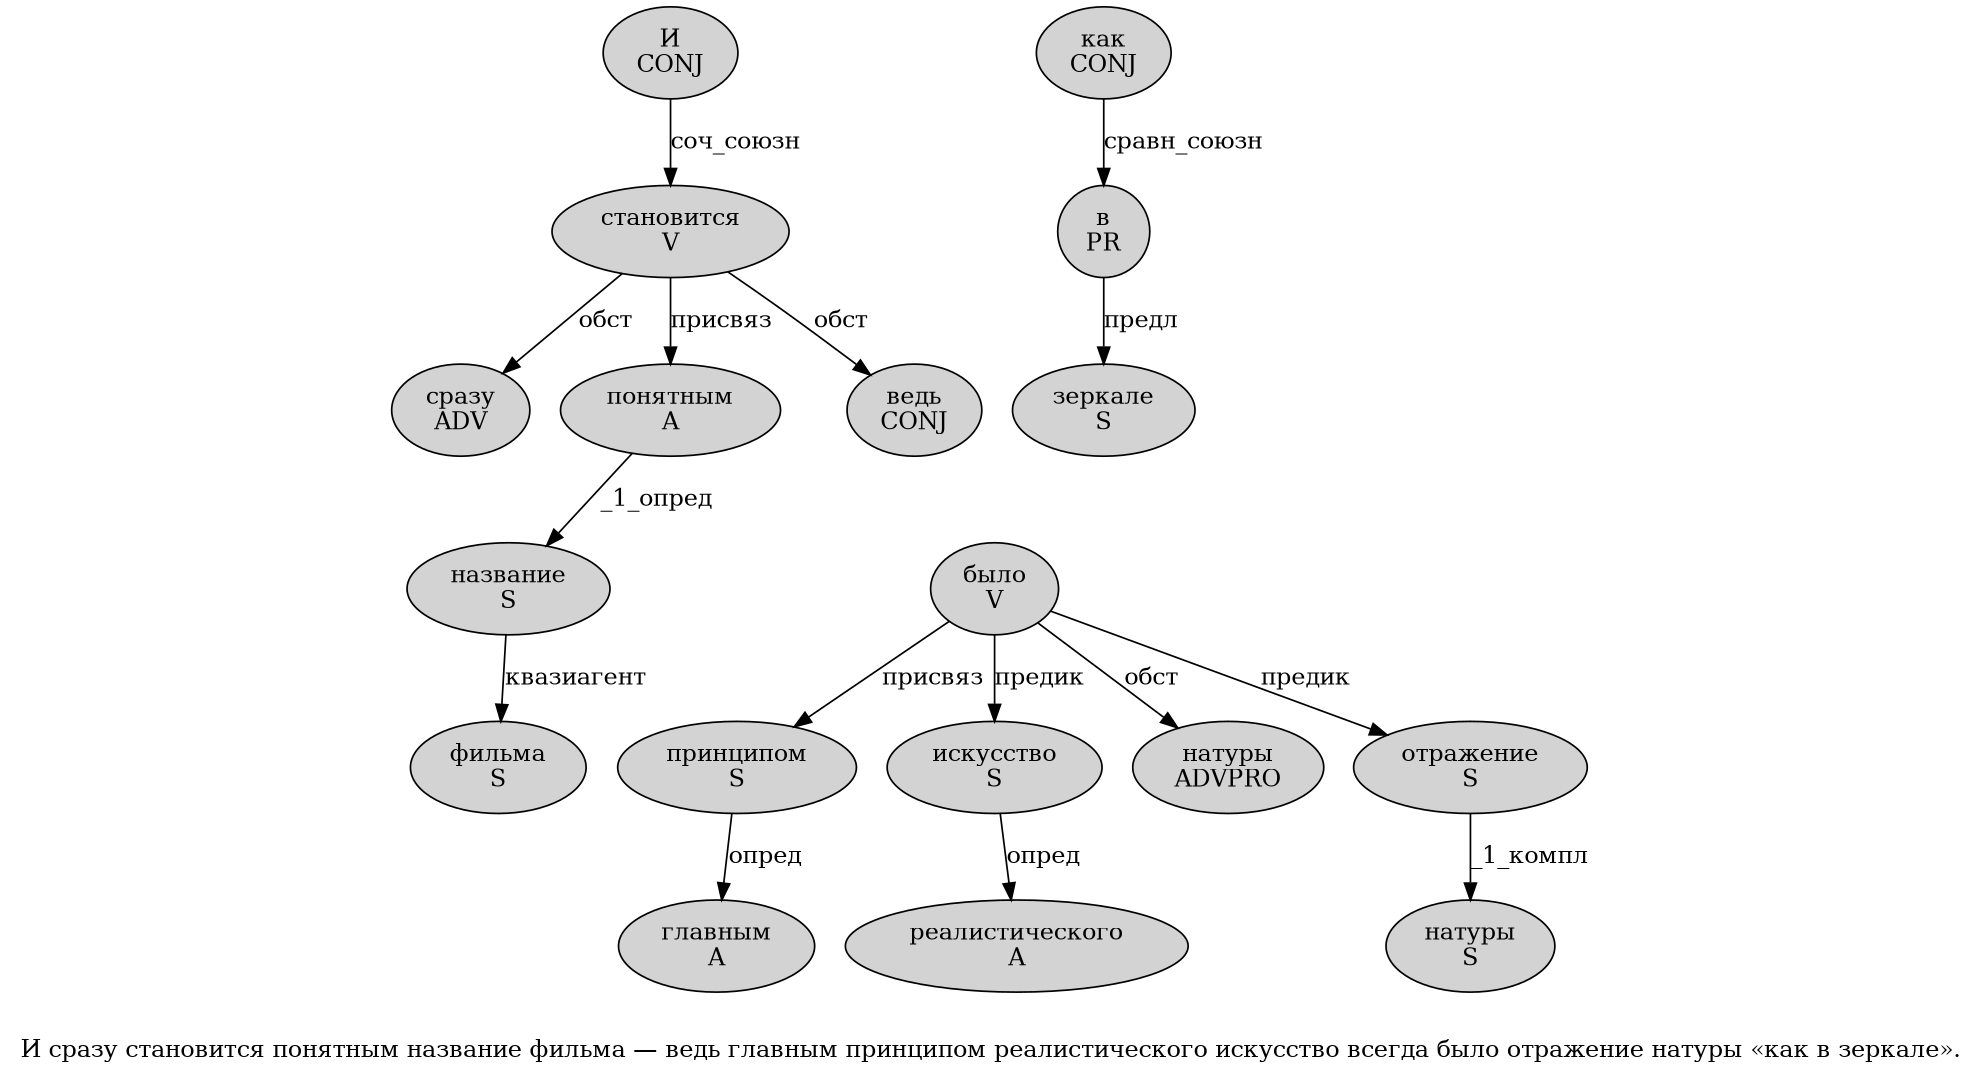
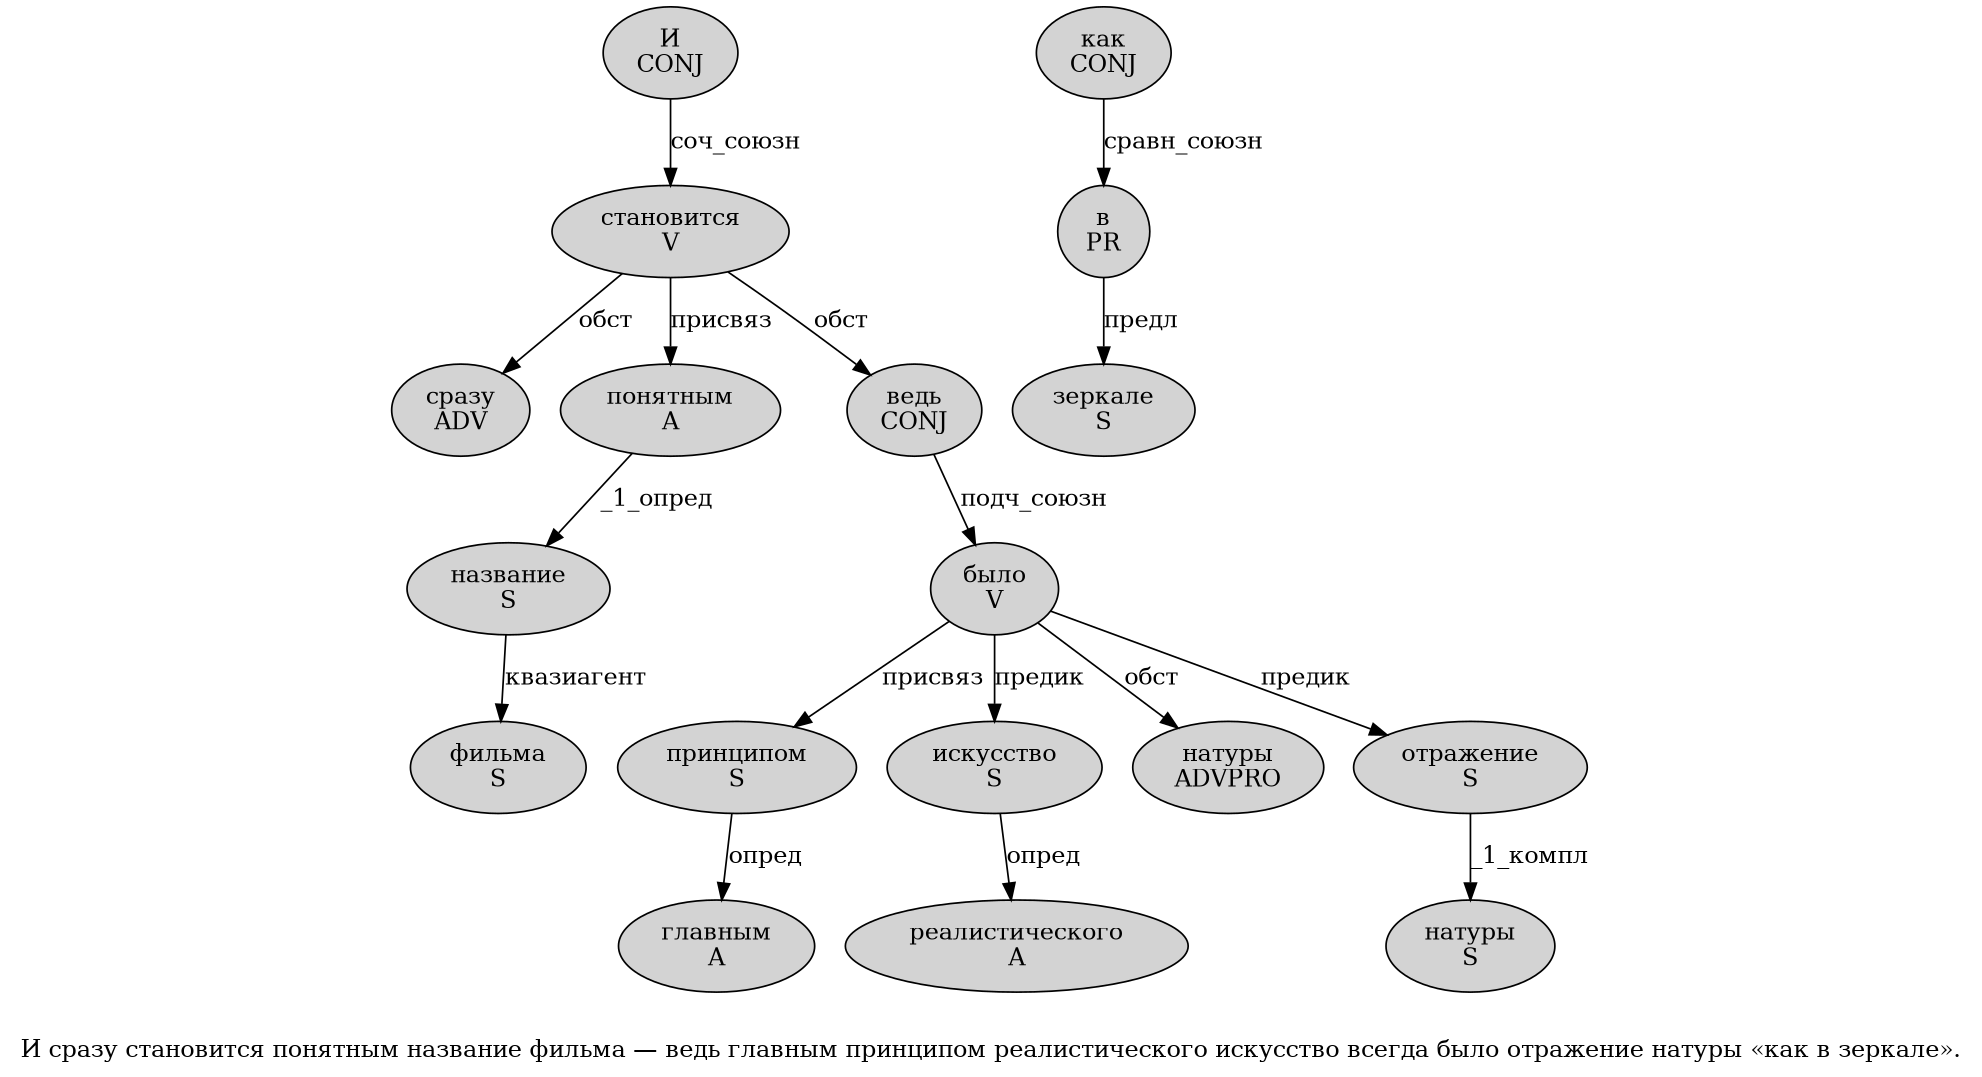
none -> (951, 492)
